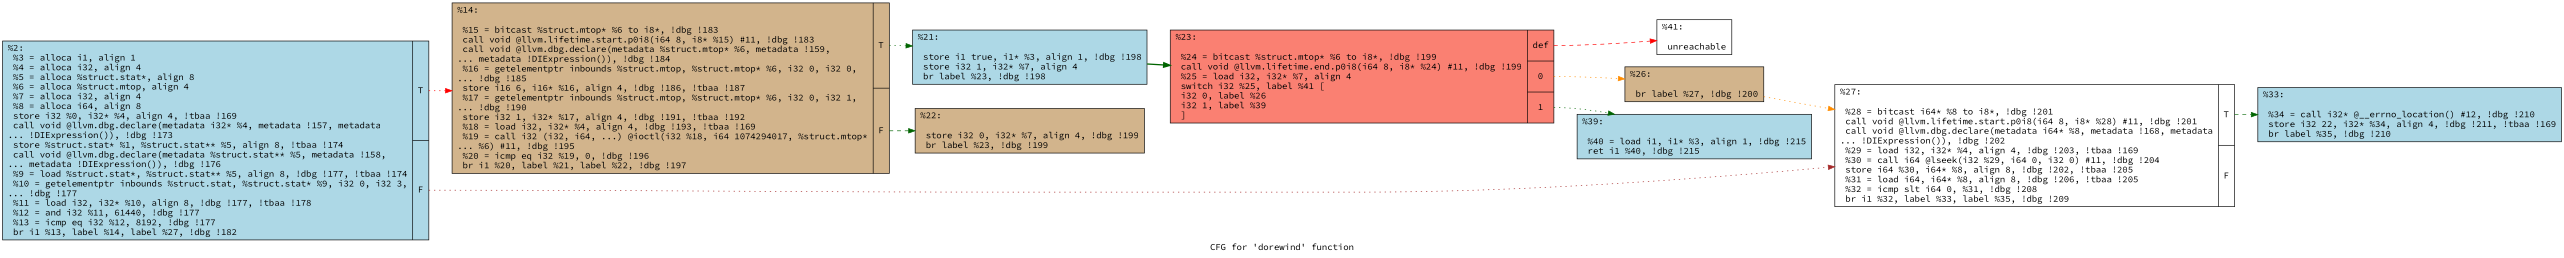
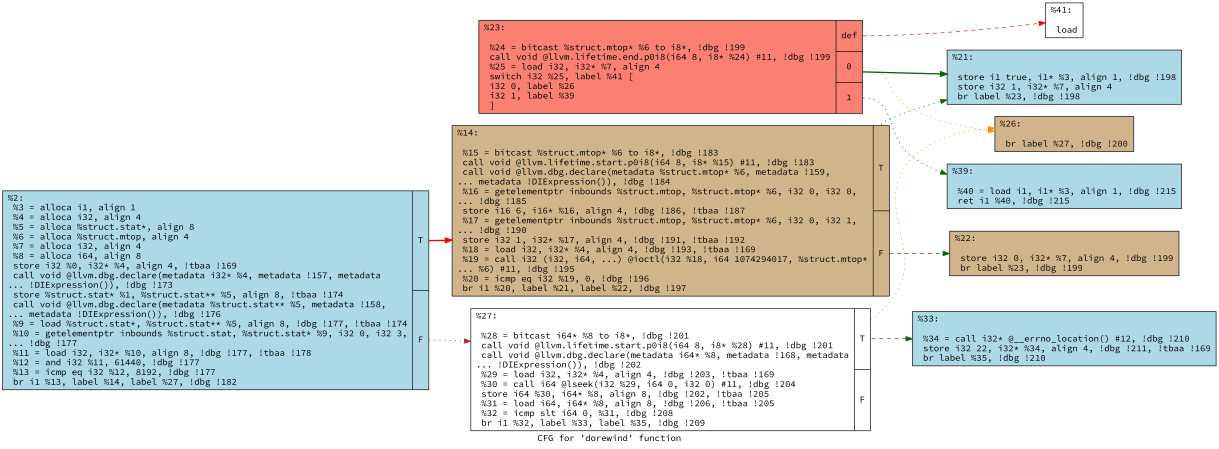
(1694, 47) -> (1064, 30)
(1155, 64) -> (902, 73)
(437, 91) -> (437, 241)
(1796, 103) -> (896, 202)
